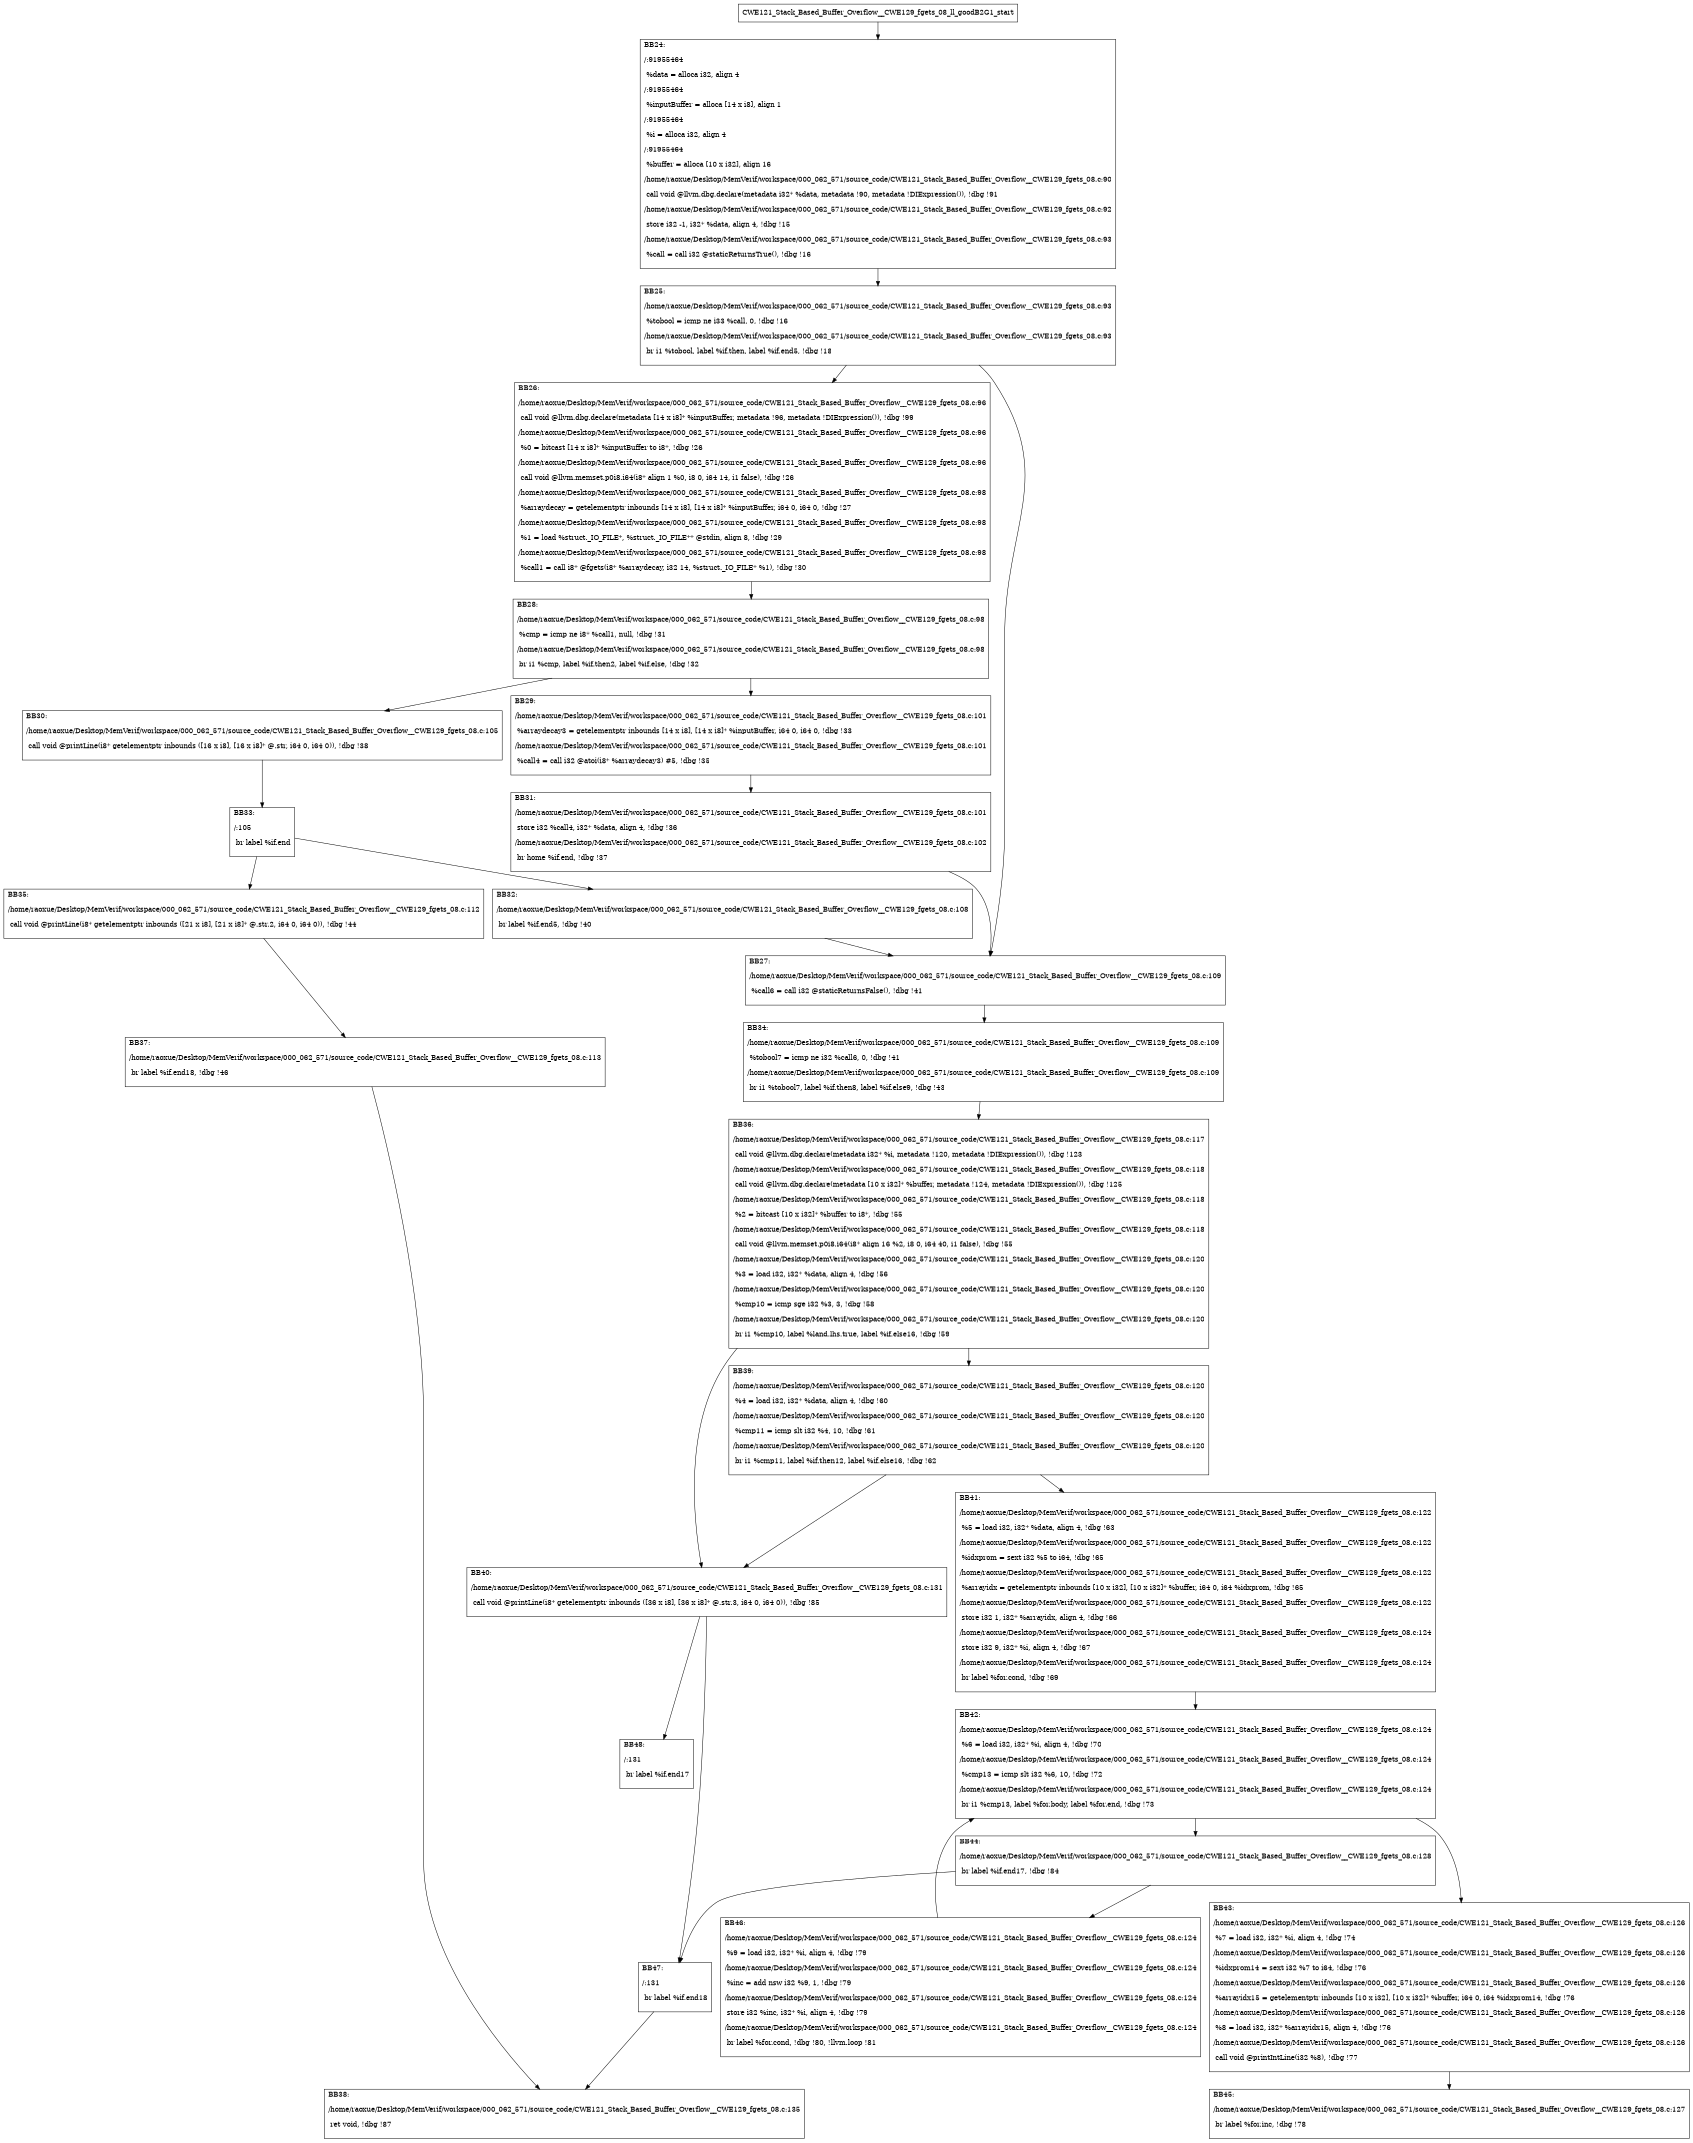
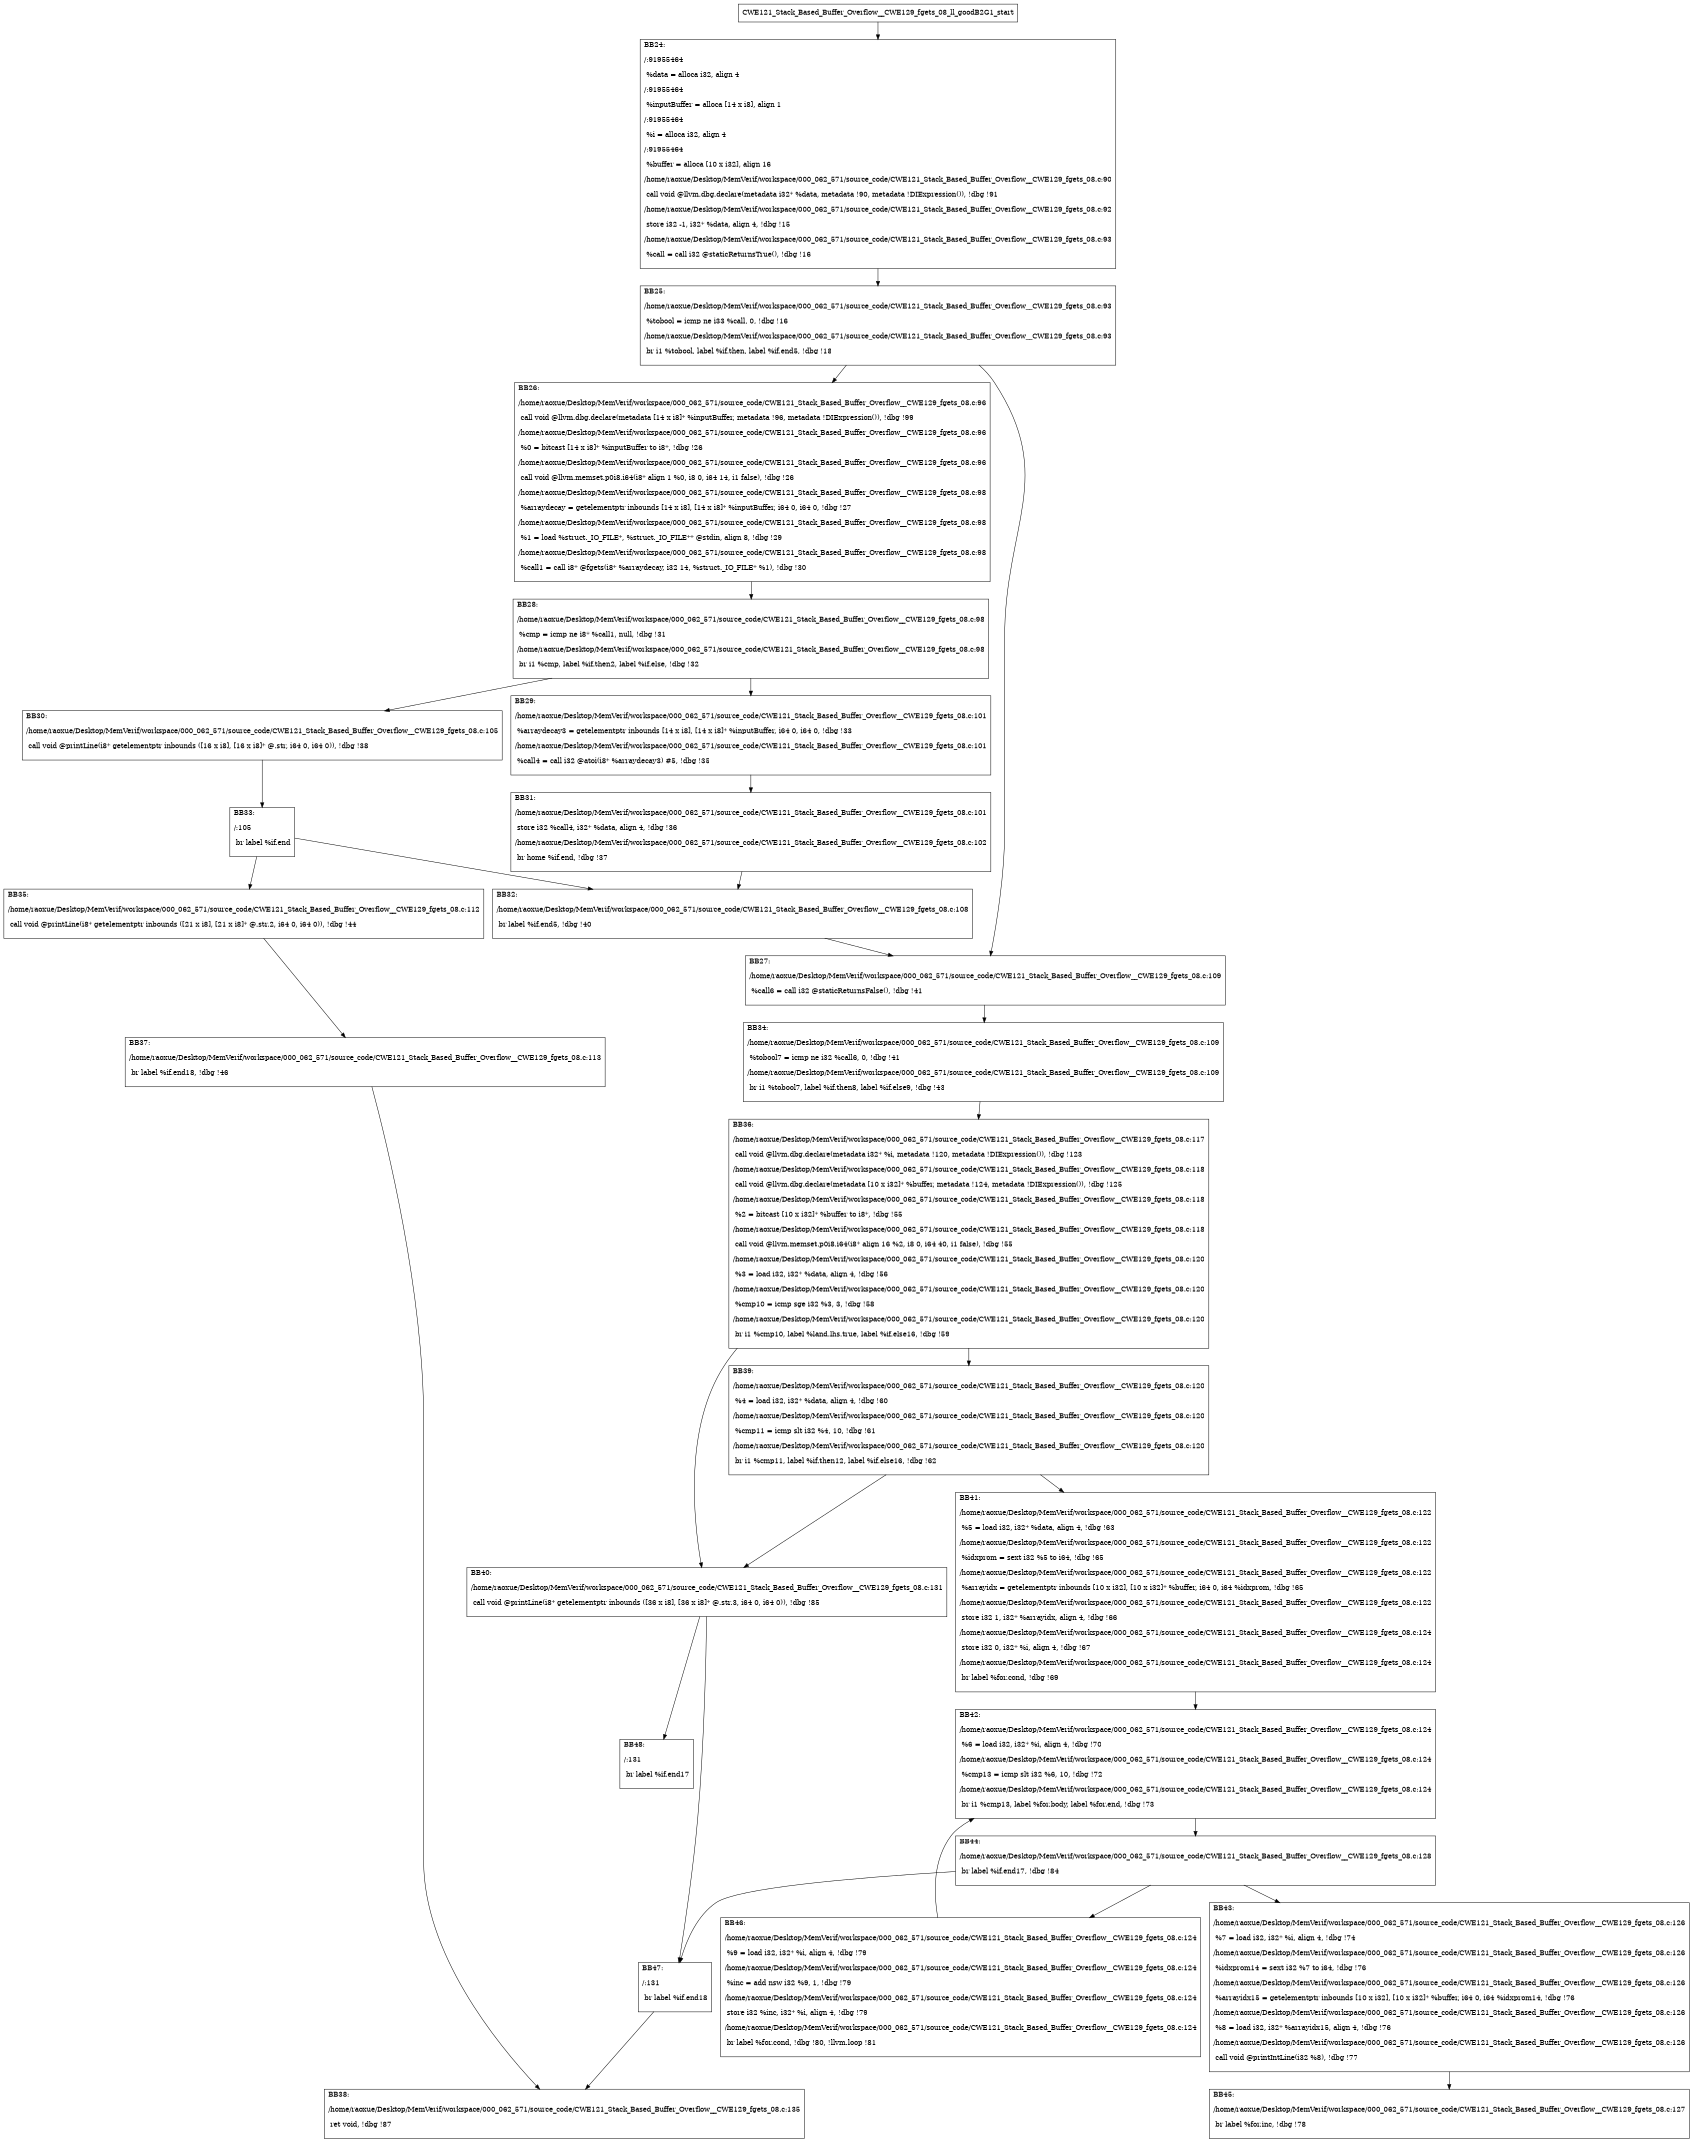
(985, 903) -> (741, 878)
(1025, 1648) -> (1025, 1648)
(1450, 1851) -> (1260, 1893)
